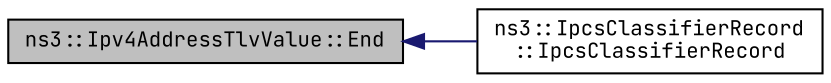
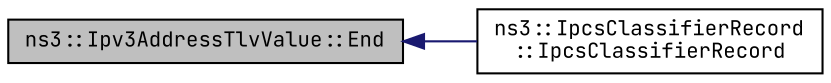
(206, 41) -> (206, 41)
